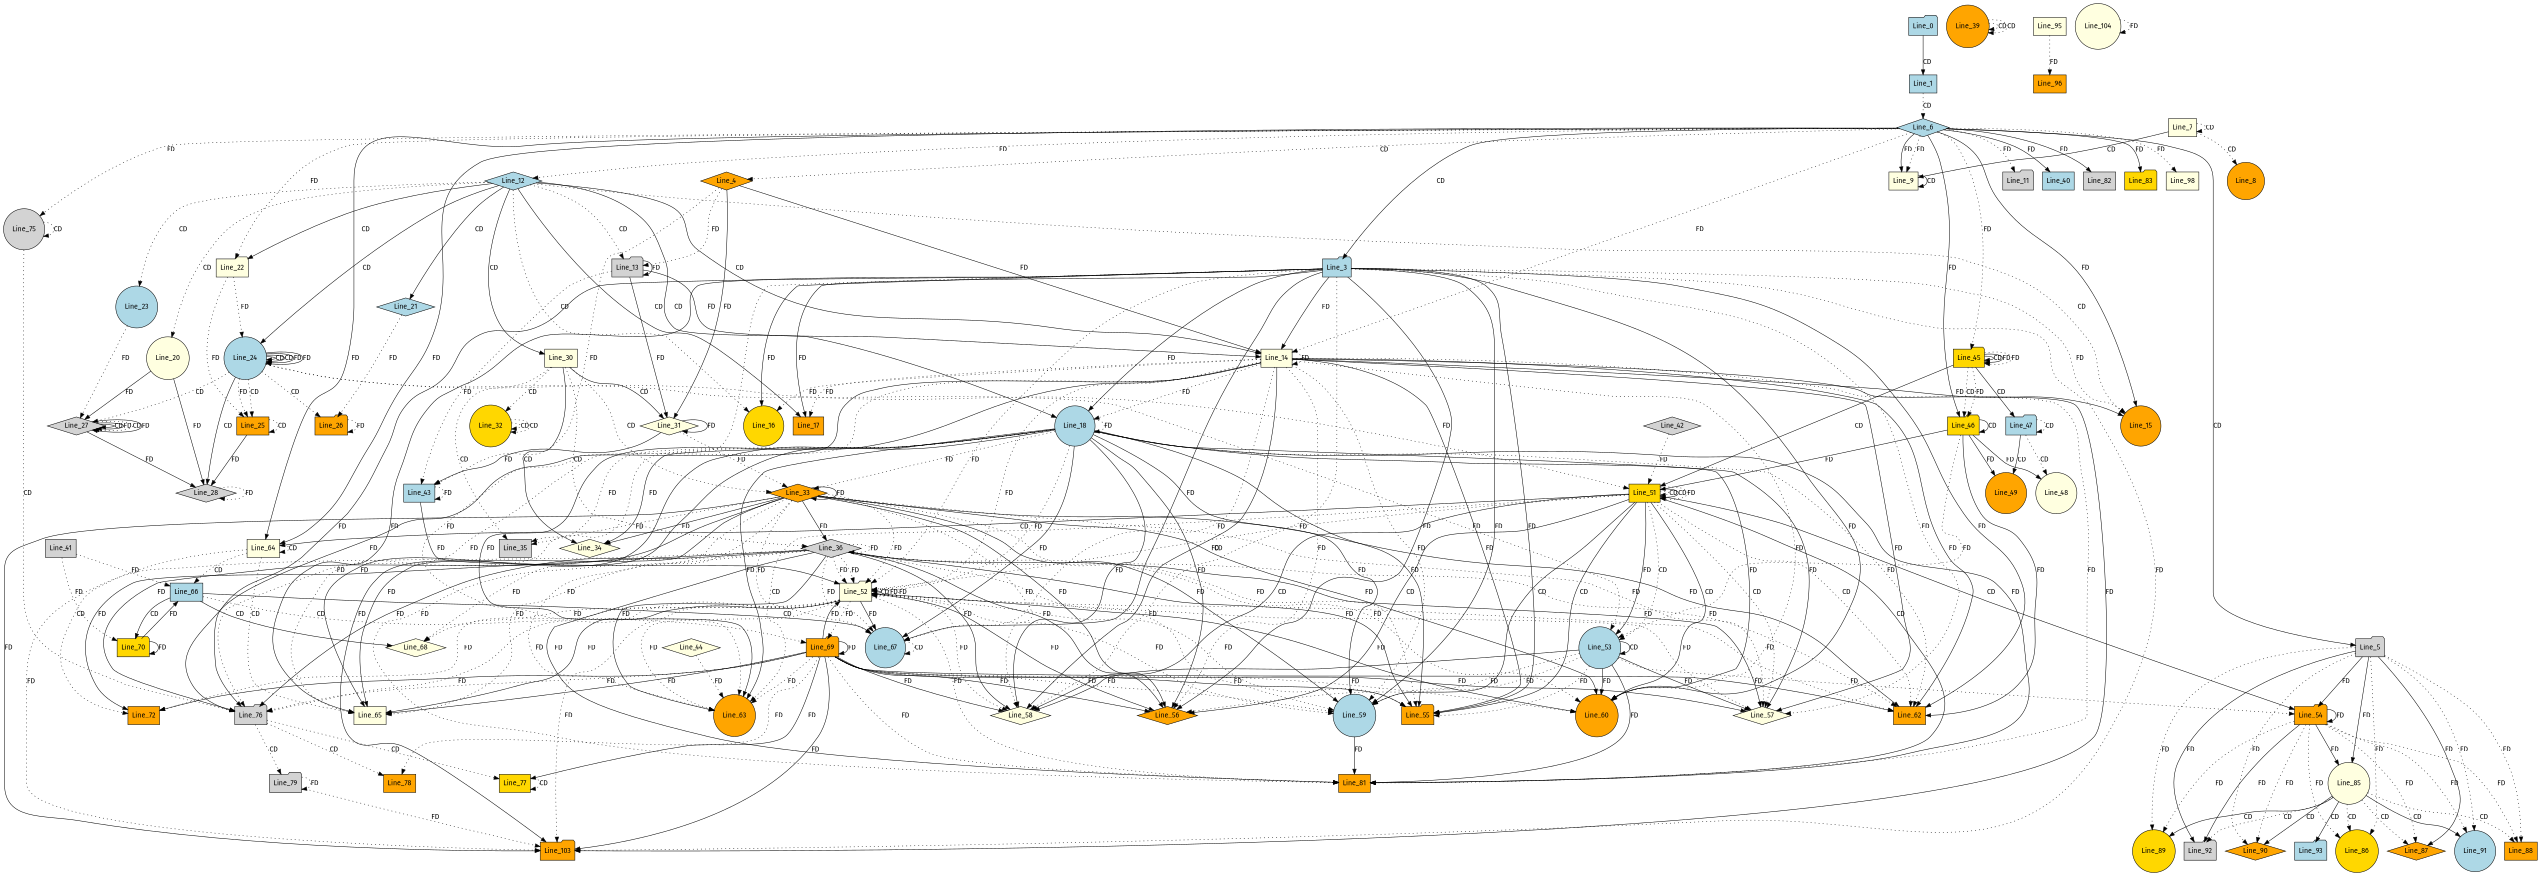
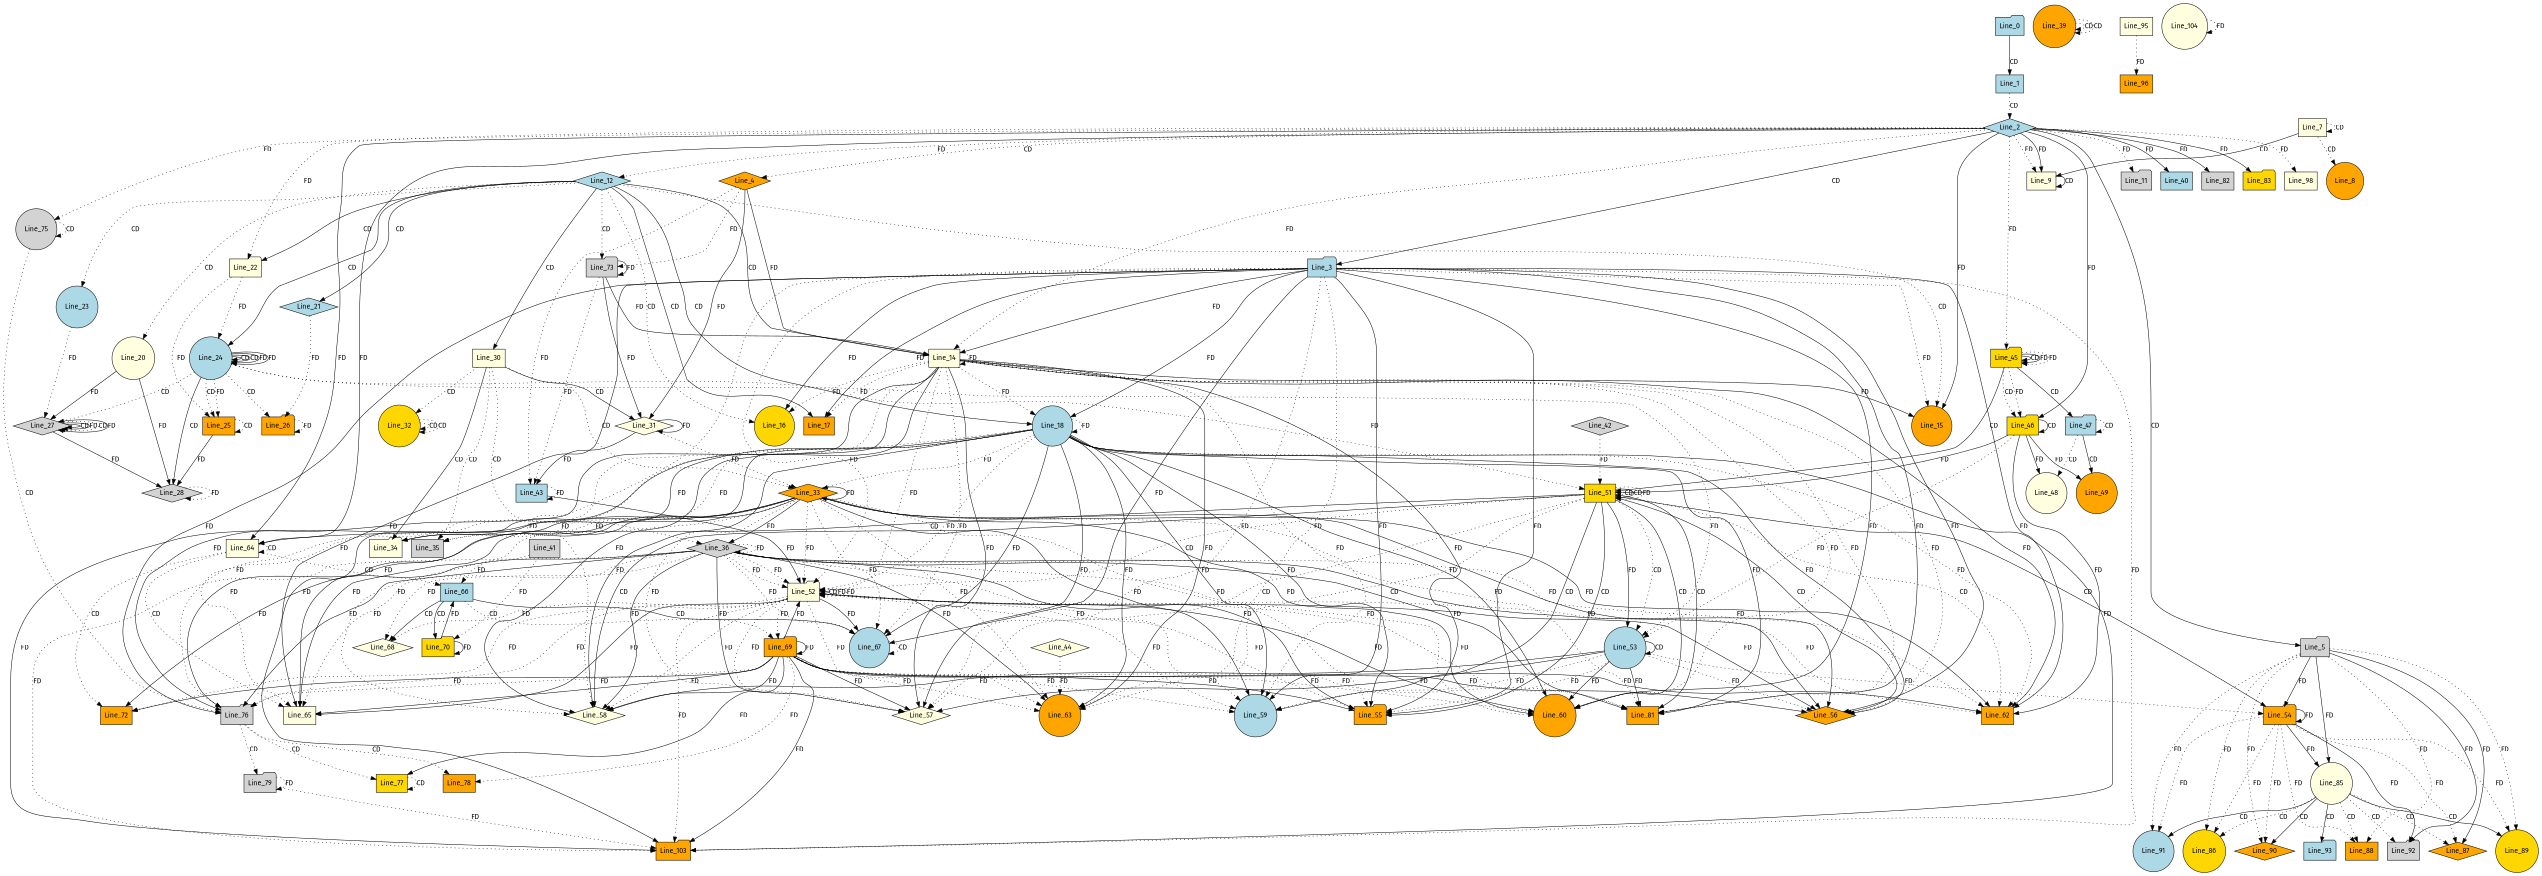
(1923, 128) -> (2010, 128)
(627, 268) -> (602, 268)
(590, 548) -> (386, 548)
(1354, 753) -> (1858, 383)
